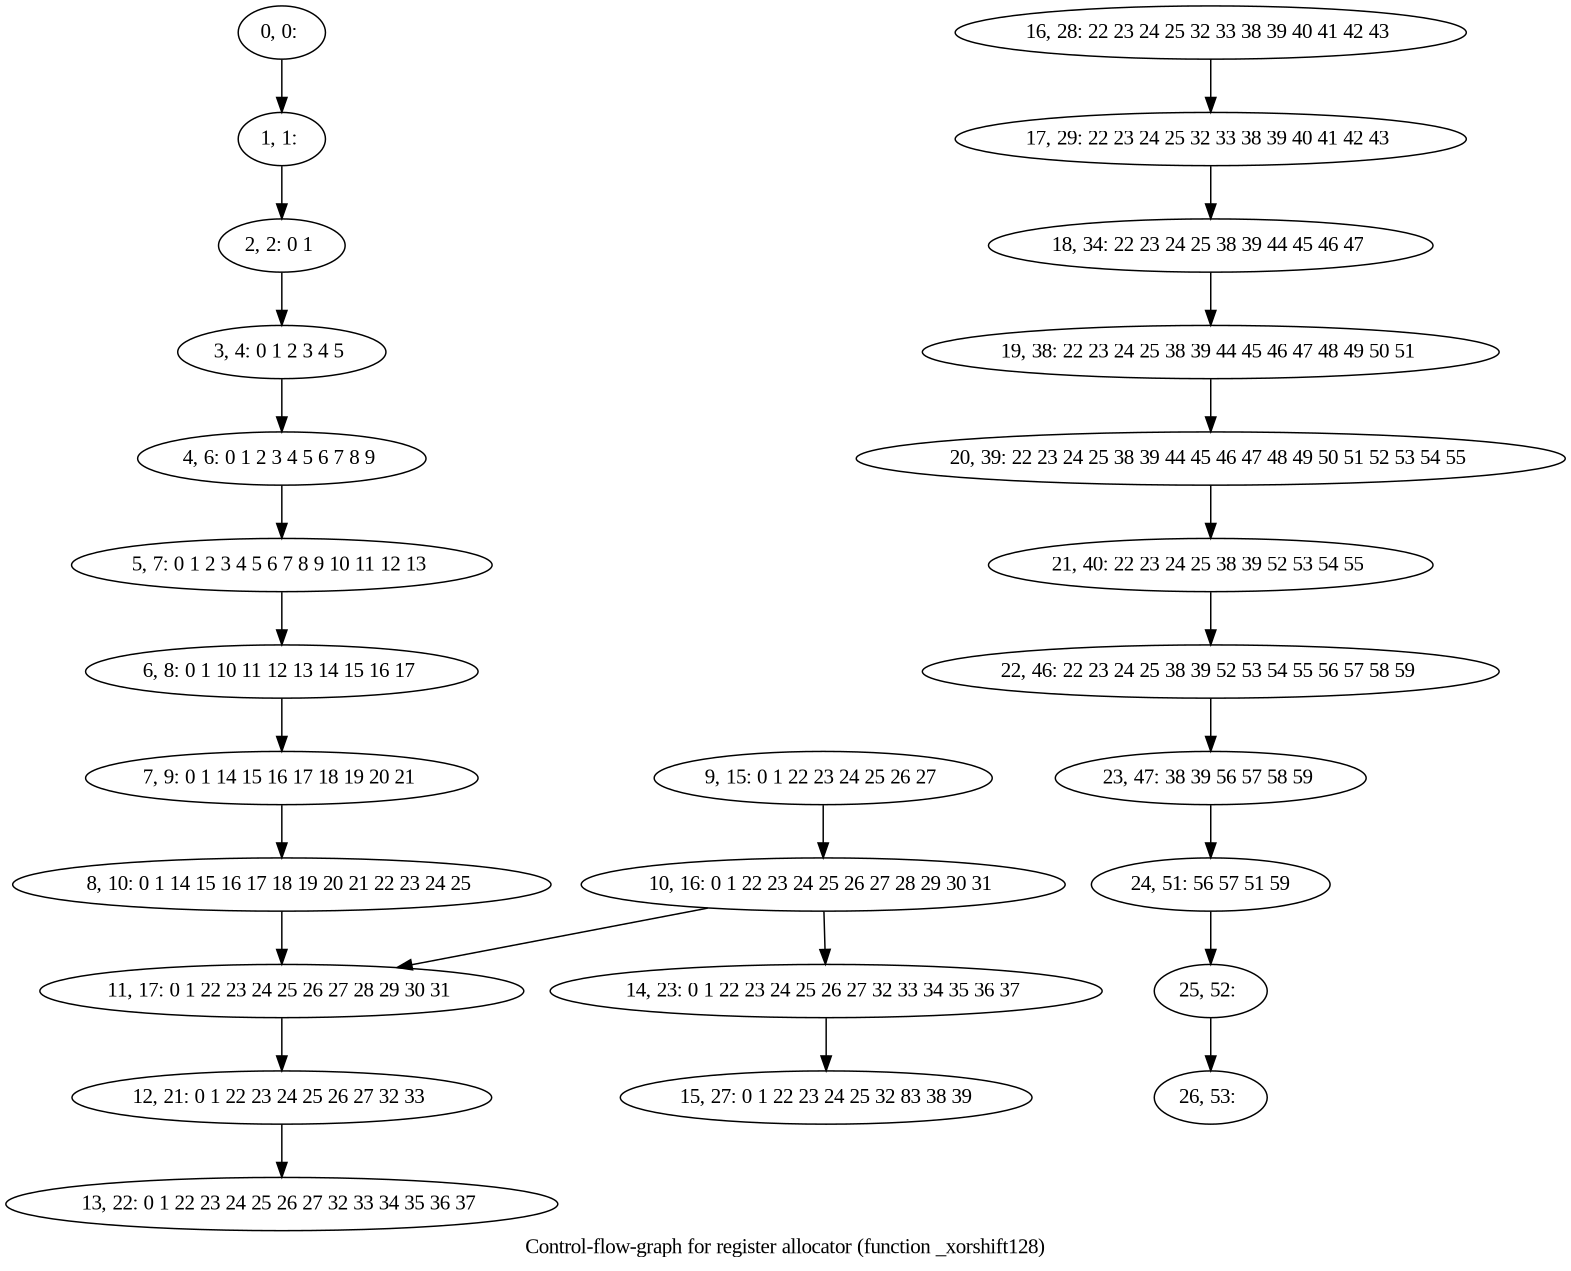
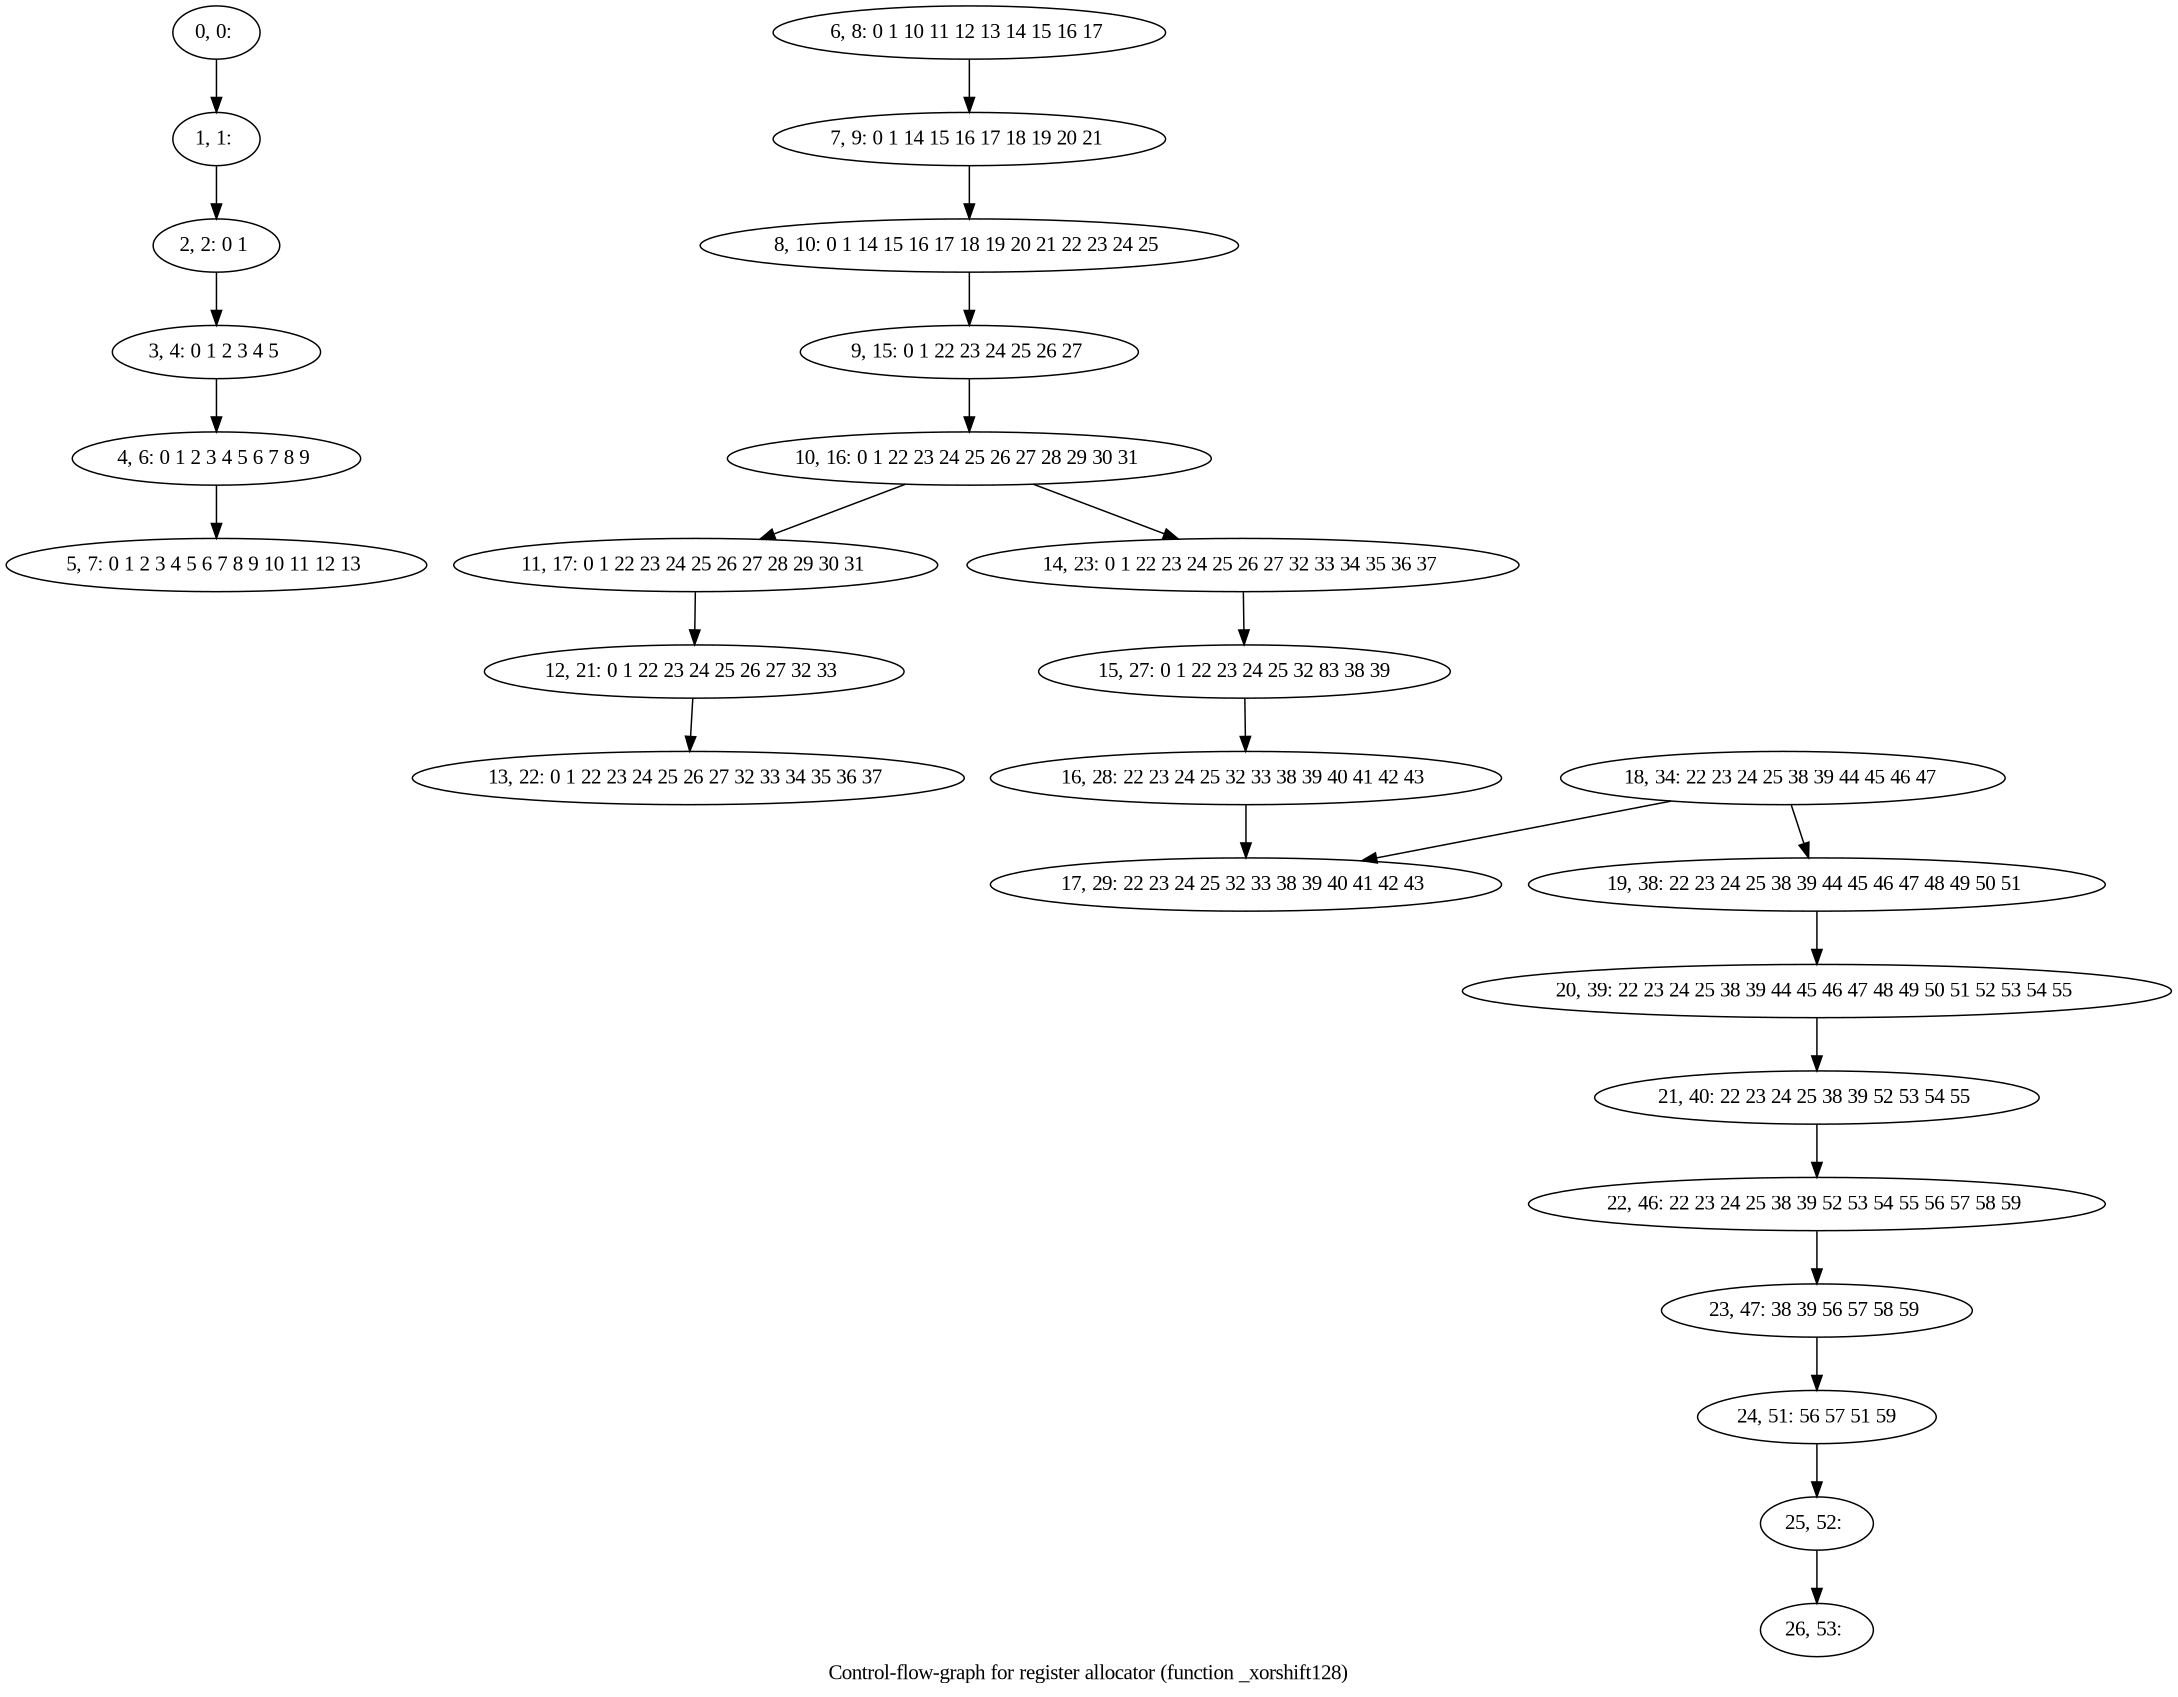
(1211, 185) -> (1524, 829)
(282, 611) -> none
none -> (1245, 718)
(282, 931) -> (969, 292)
